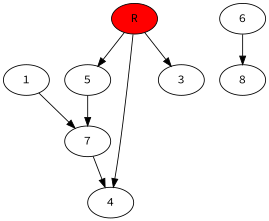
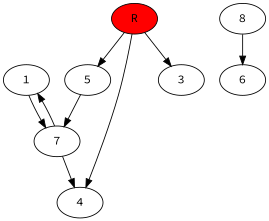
(243, 45) -> (243, 45)
none -> (49, 113)
